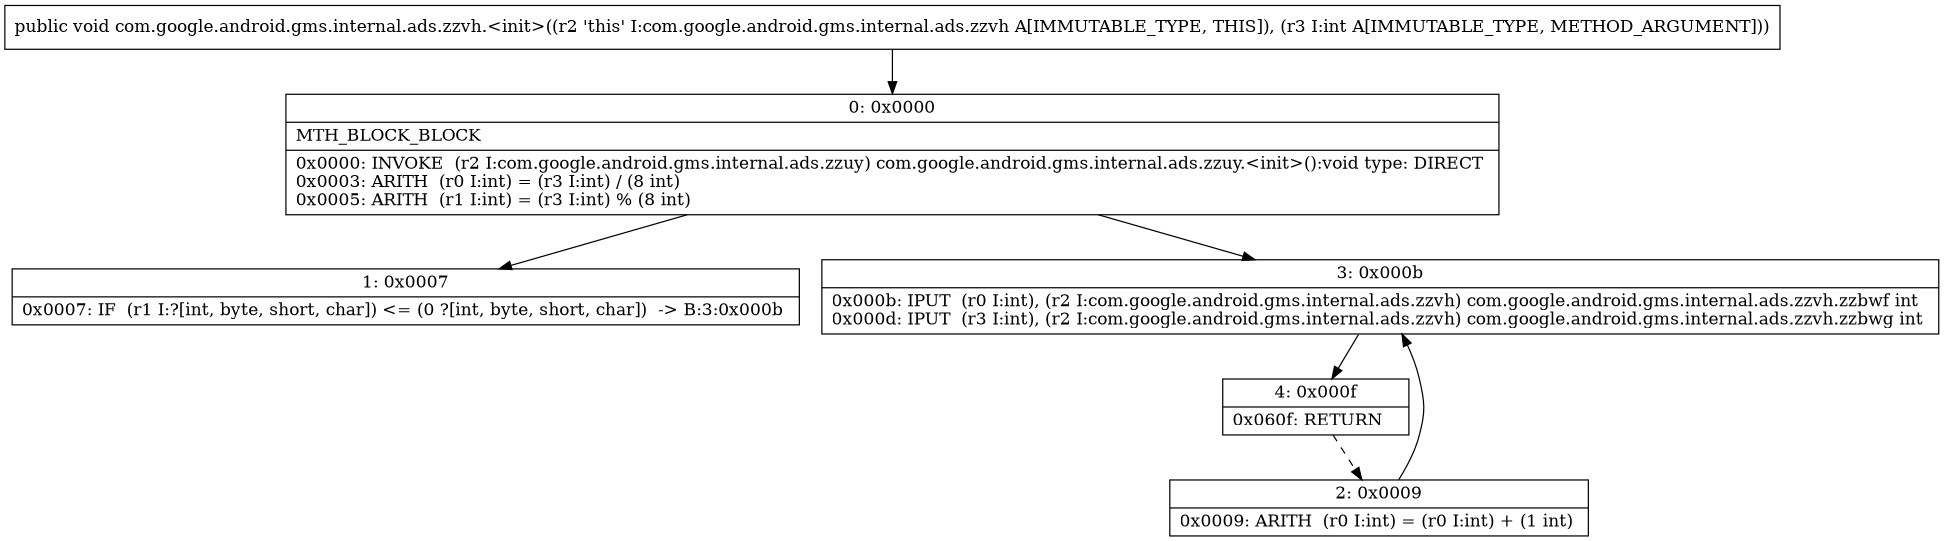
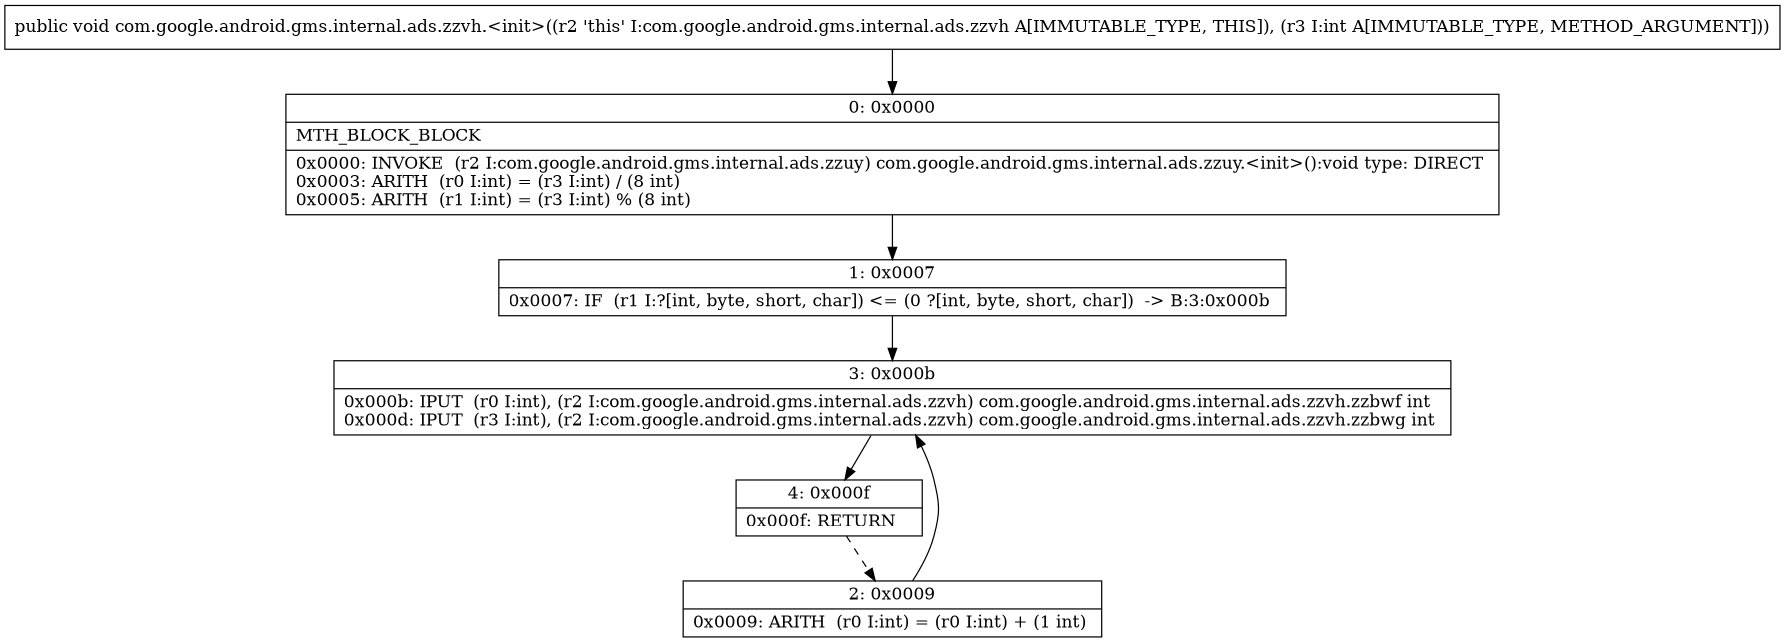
(1171, 236) -> (892, 332)
(1316, 420) -> (829, 521)
